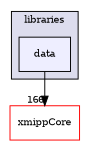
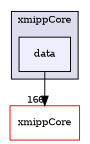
(45, 20) -> (45, 20)
